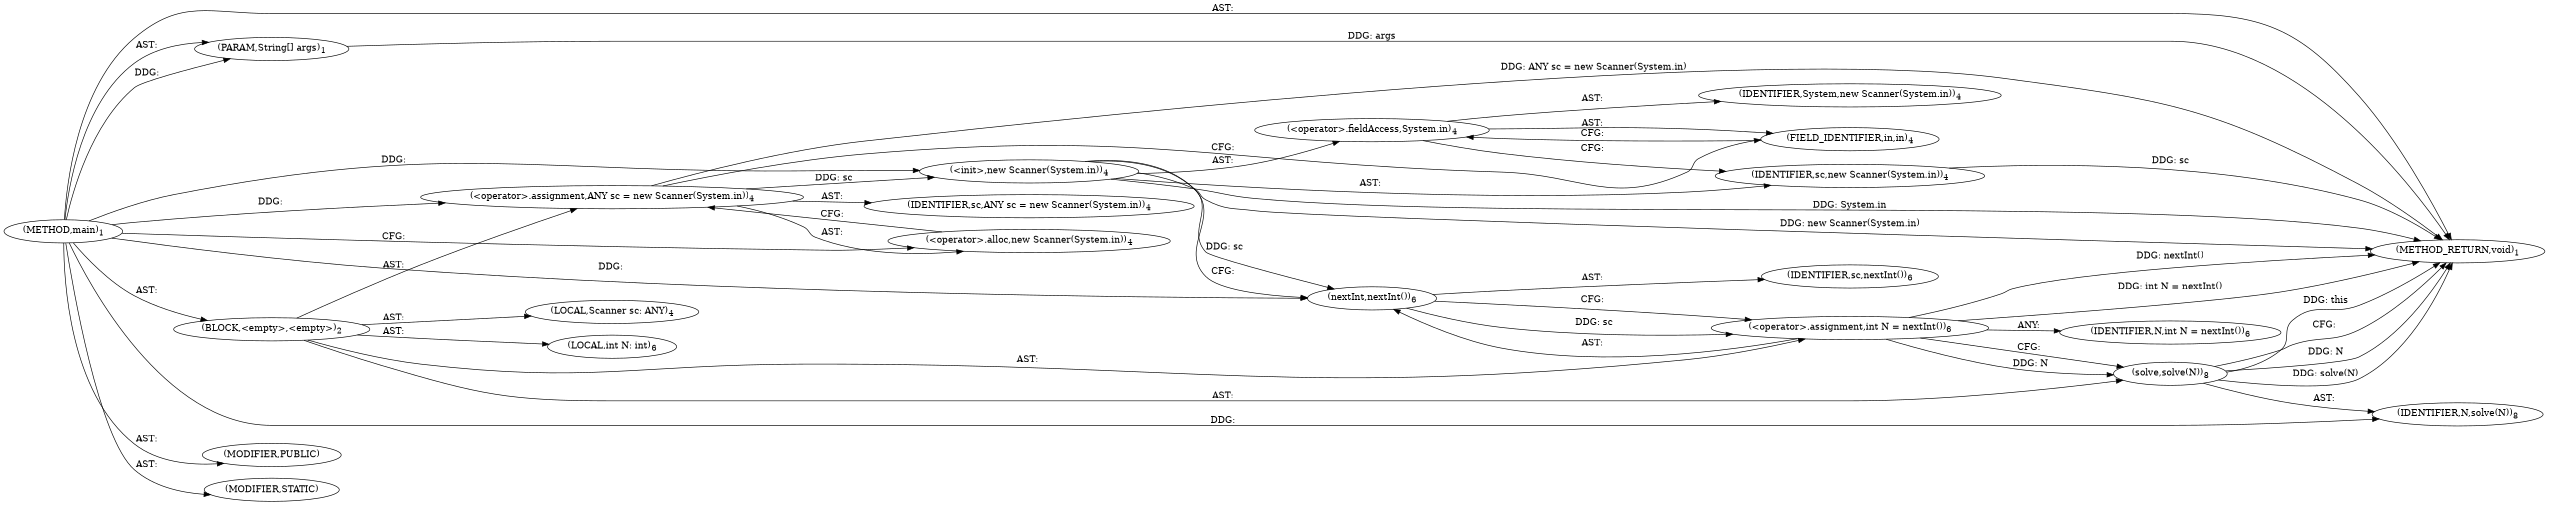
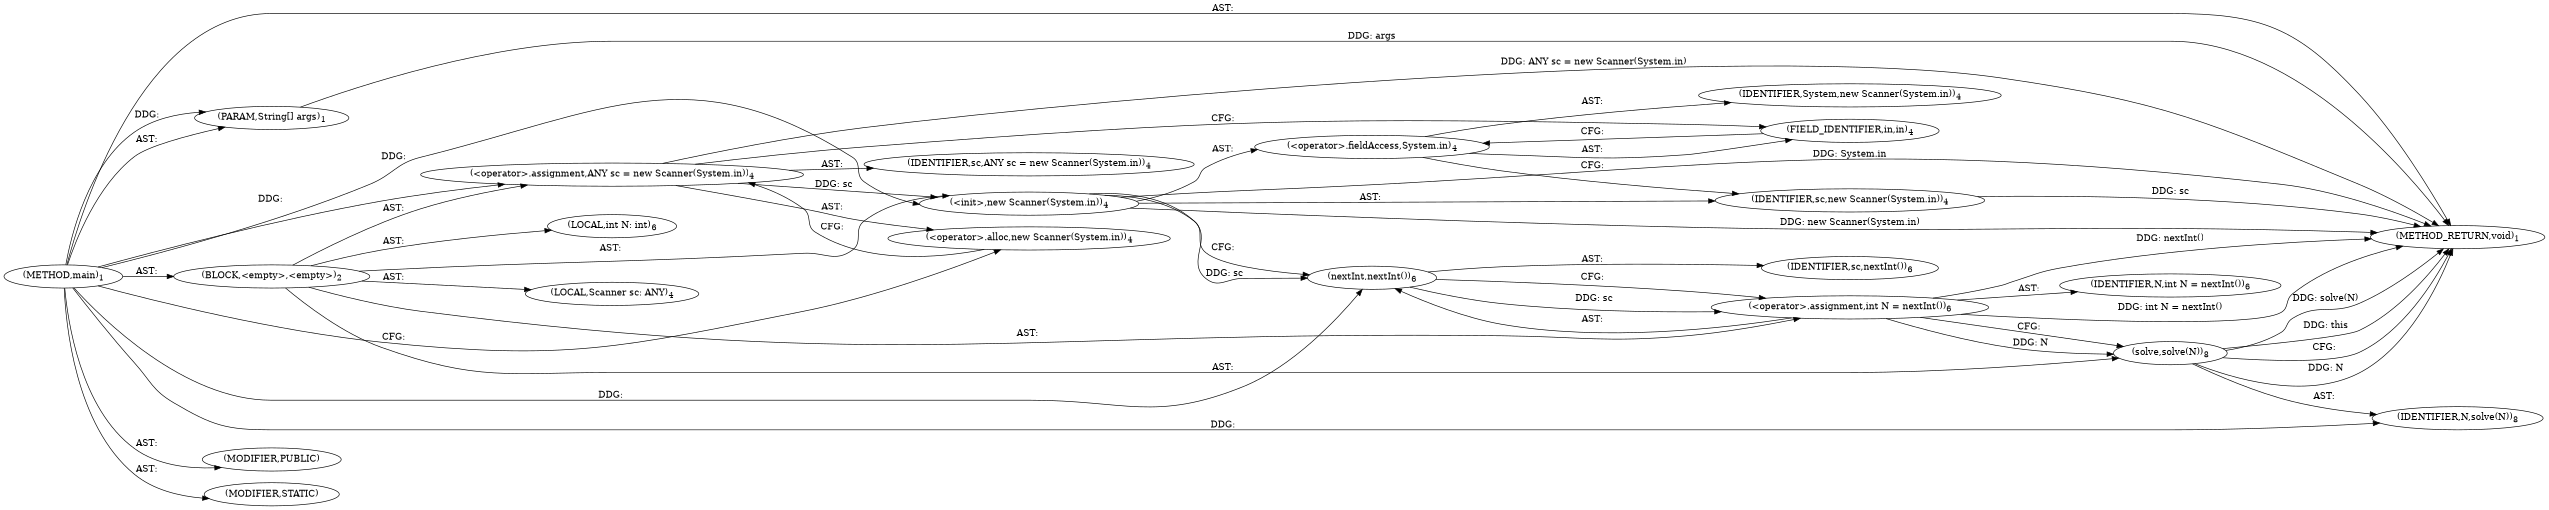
none -> (665, 259)
(2030, 326) -> (2030, 289)
